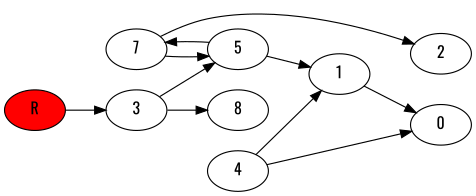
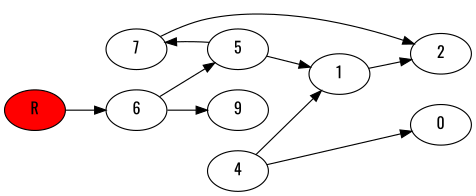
(181, 57) -> none
(385, 97) -> (385, 65)
(136, 110) -> (136, 110)
(238, 110) -> (238, 110)
